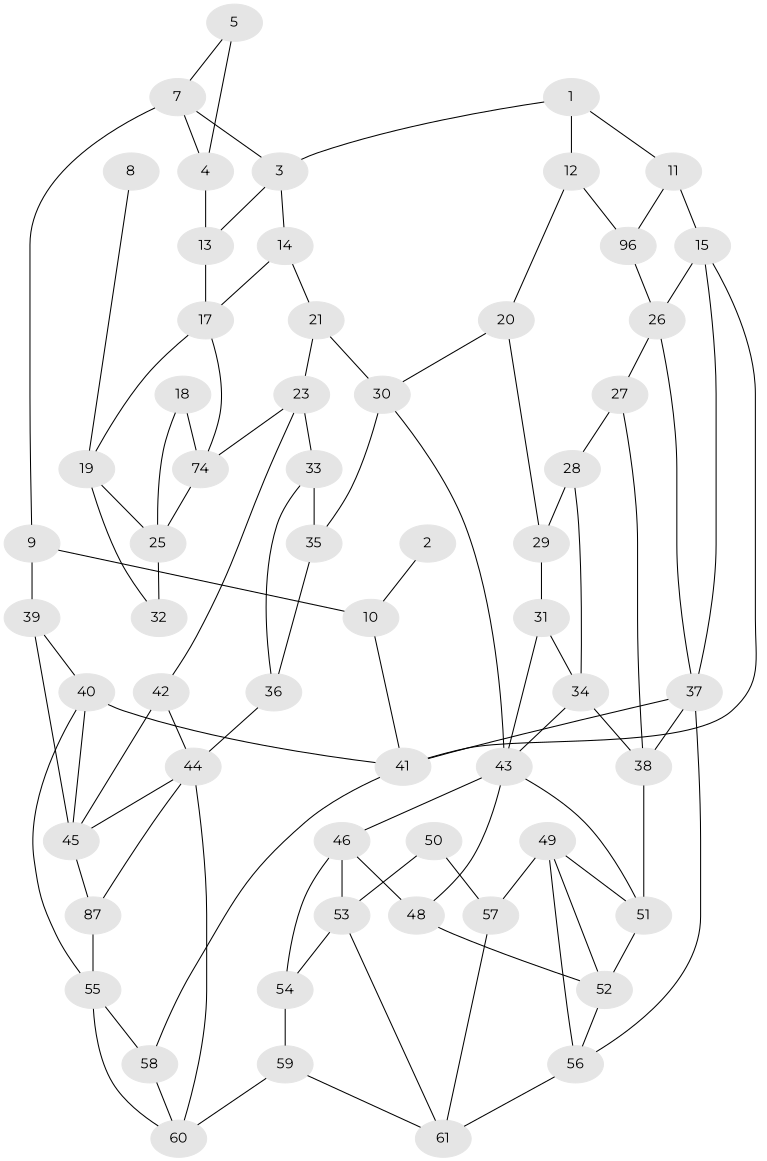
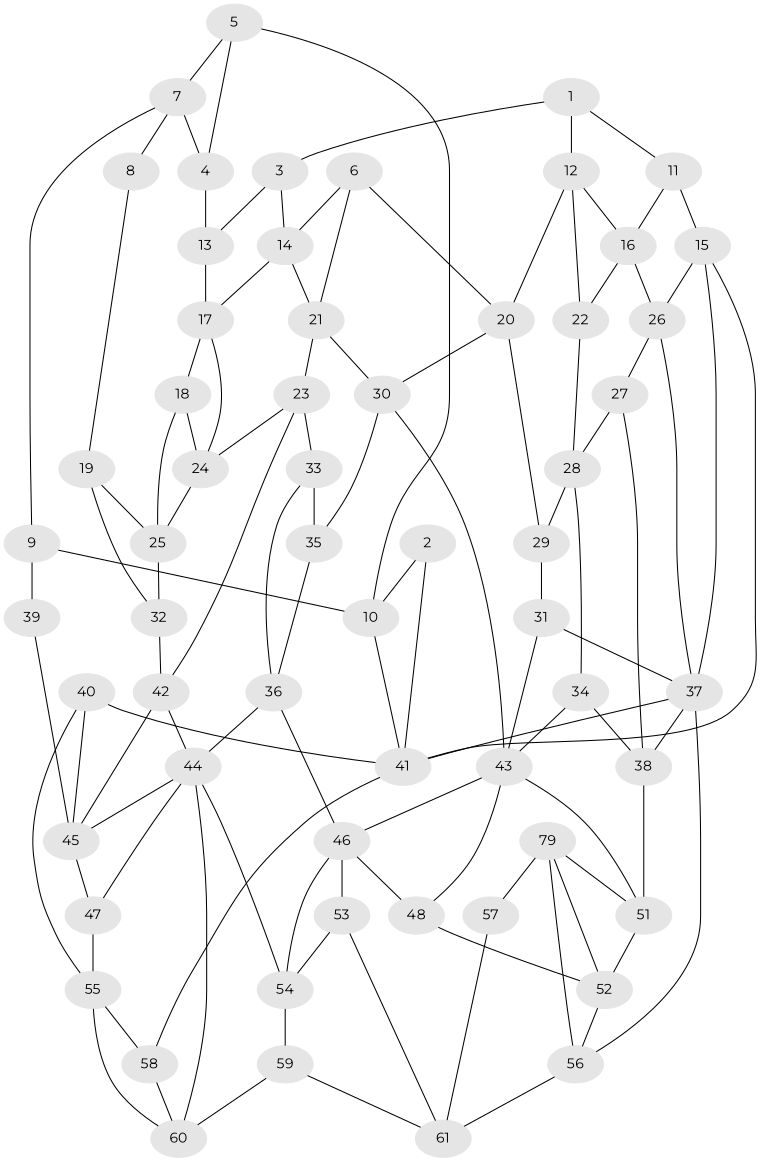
(229, 134) -> (154, 134)
none -> (354, 172)
(628, 246) -> (628, 246)
none -> (450, 250)
none -> (581, 320)
(136, 388) -> (194, 358)
(200, 469) -> (200, 469)
(59, 655) -> none
none -> (160, 655)
none -> (415, 655)
(561, 655) -> (618, 655)
none -> (308, 767)
(434, 841) -> none
(548, 841) -> (548, 841)
none -> (242, 872)
(93, 916) -> (93, 916)
